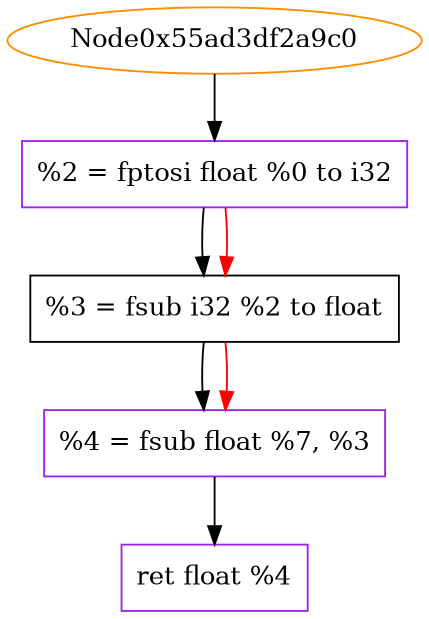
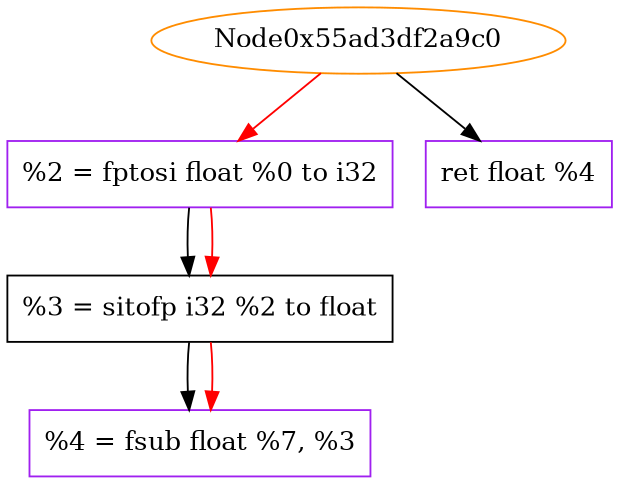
(215, 98) -> (287, 101)
(215, 309) -> (200, 309)
(215, 501) -> (431, 101)
